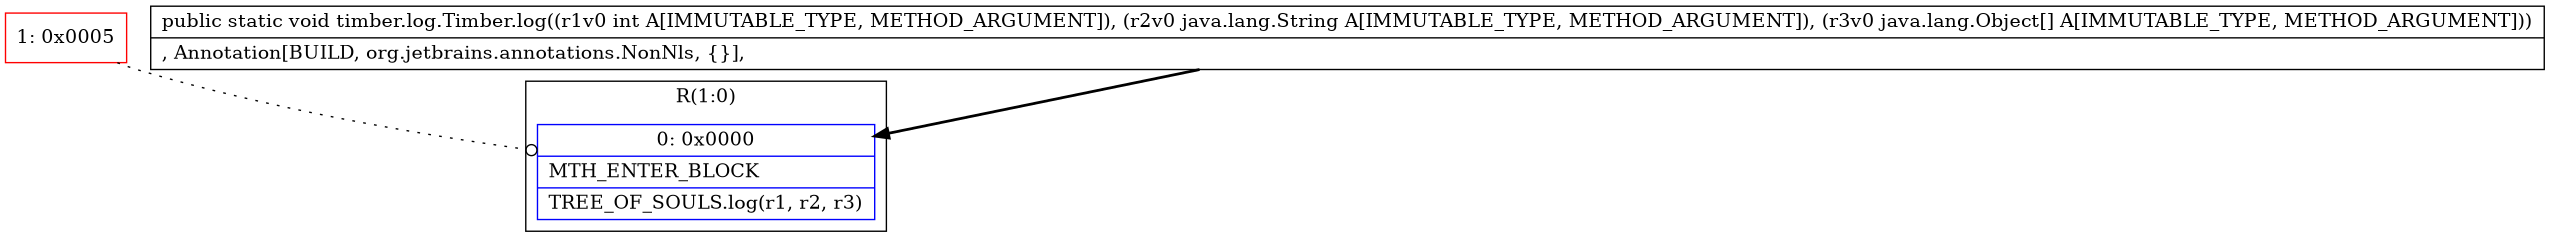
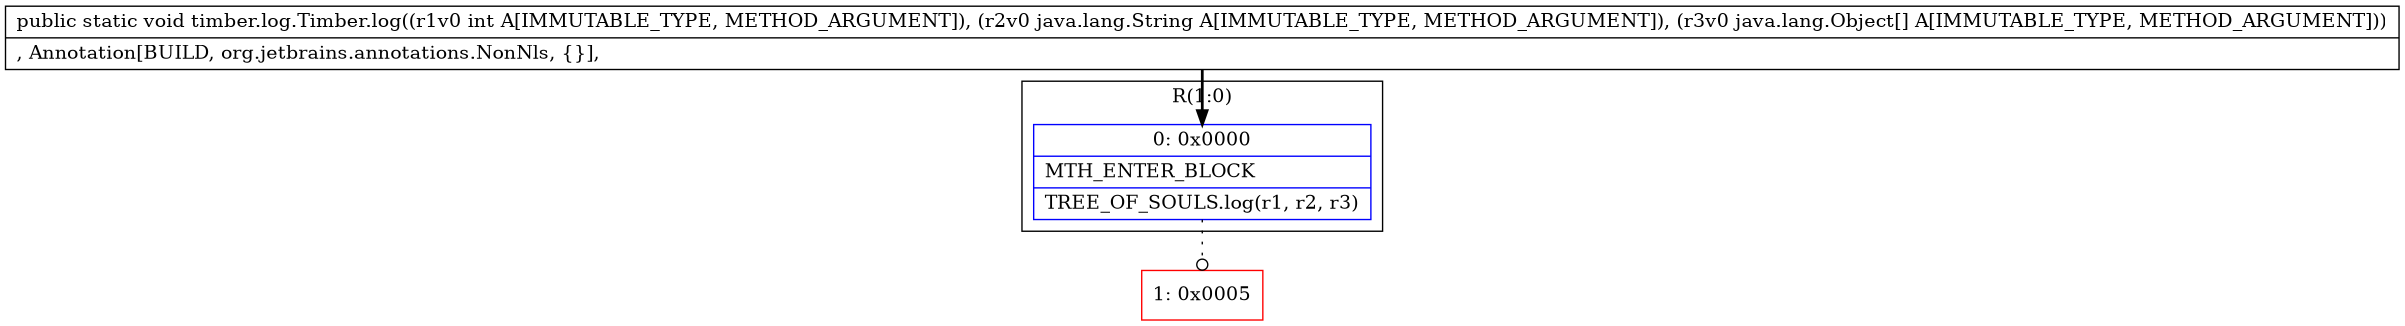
(320, 114) -> (1202, 240)
